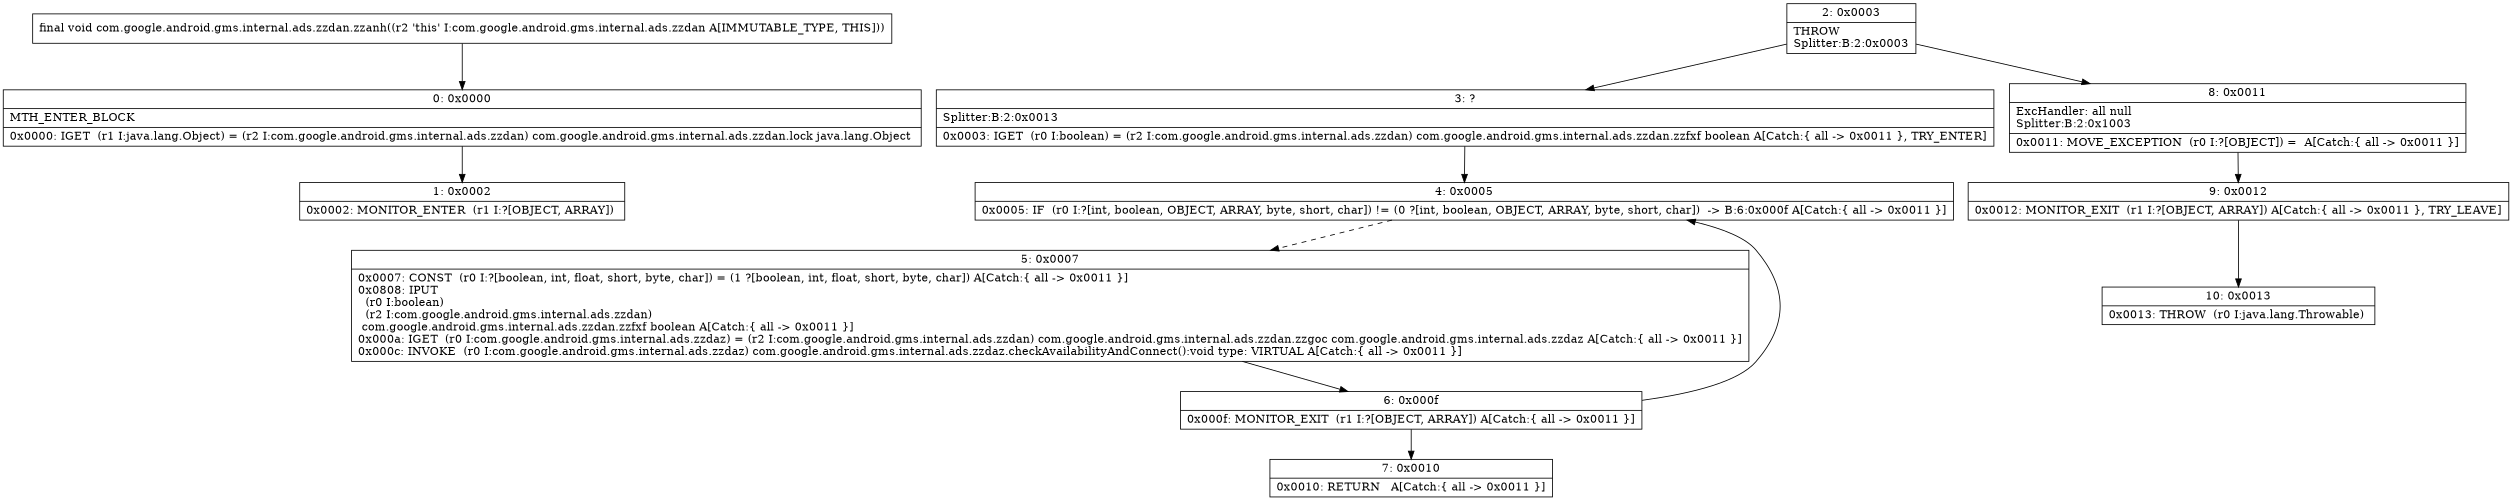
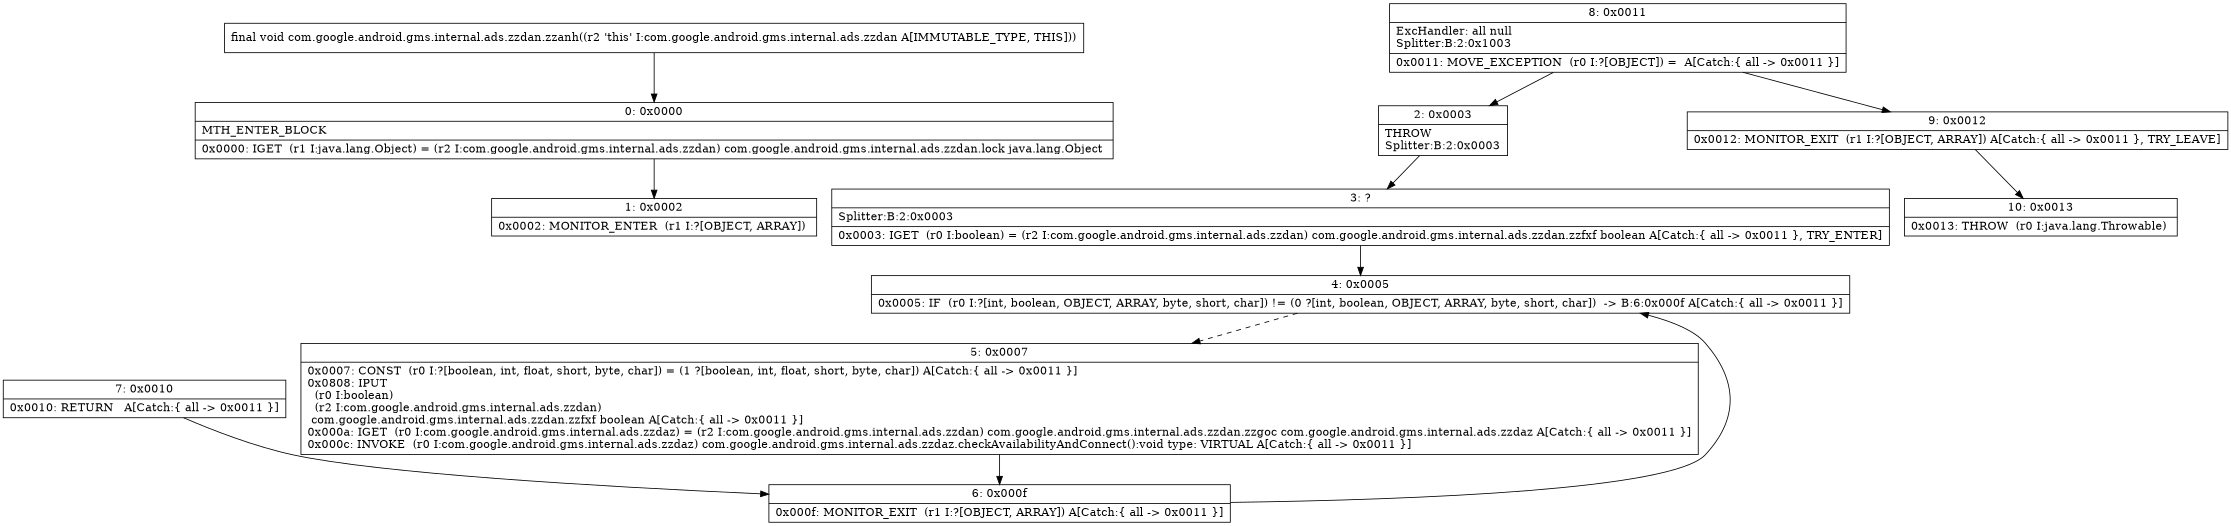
(1999, 63) -> (1525, 87)
(1001, 118) -> (896, 217)
(1411, 440) -> (469, 476)
